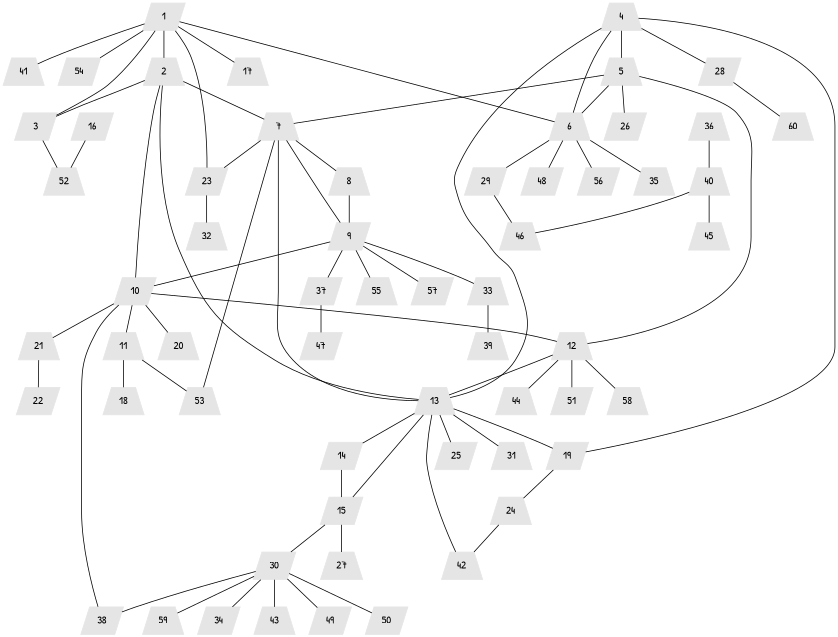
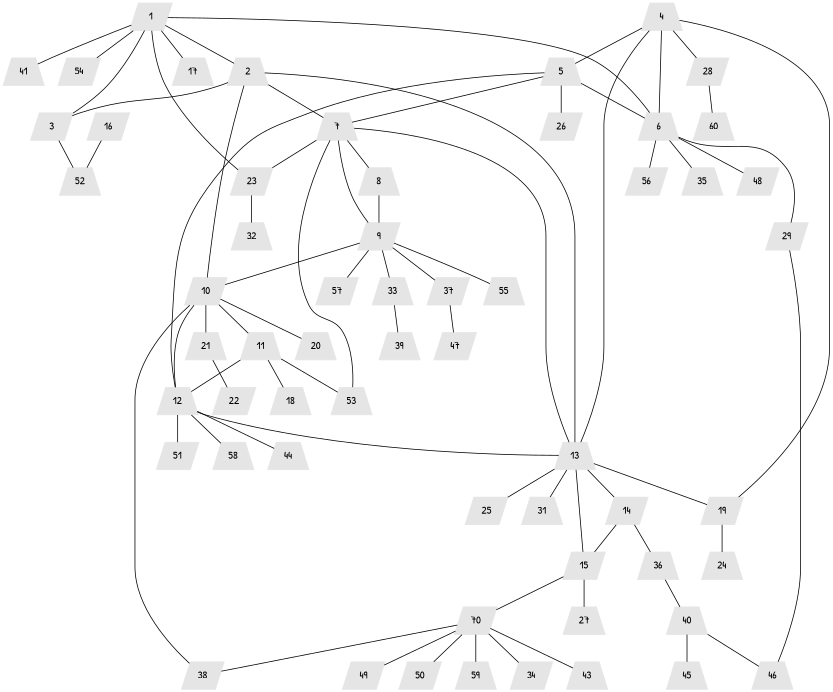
none -> (216, 376)
none -> (642, 538)
(274, 566) -> (476, 621)
(462, 566) -> none
